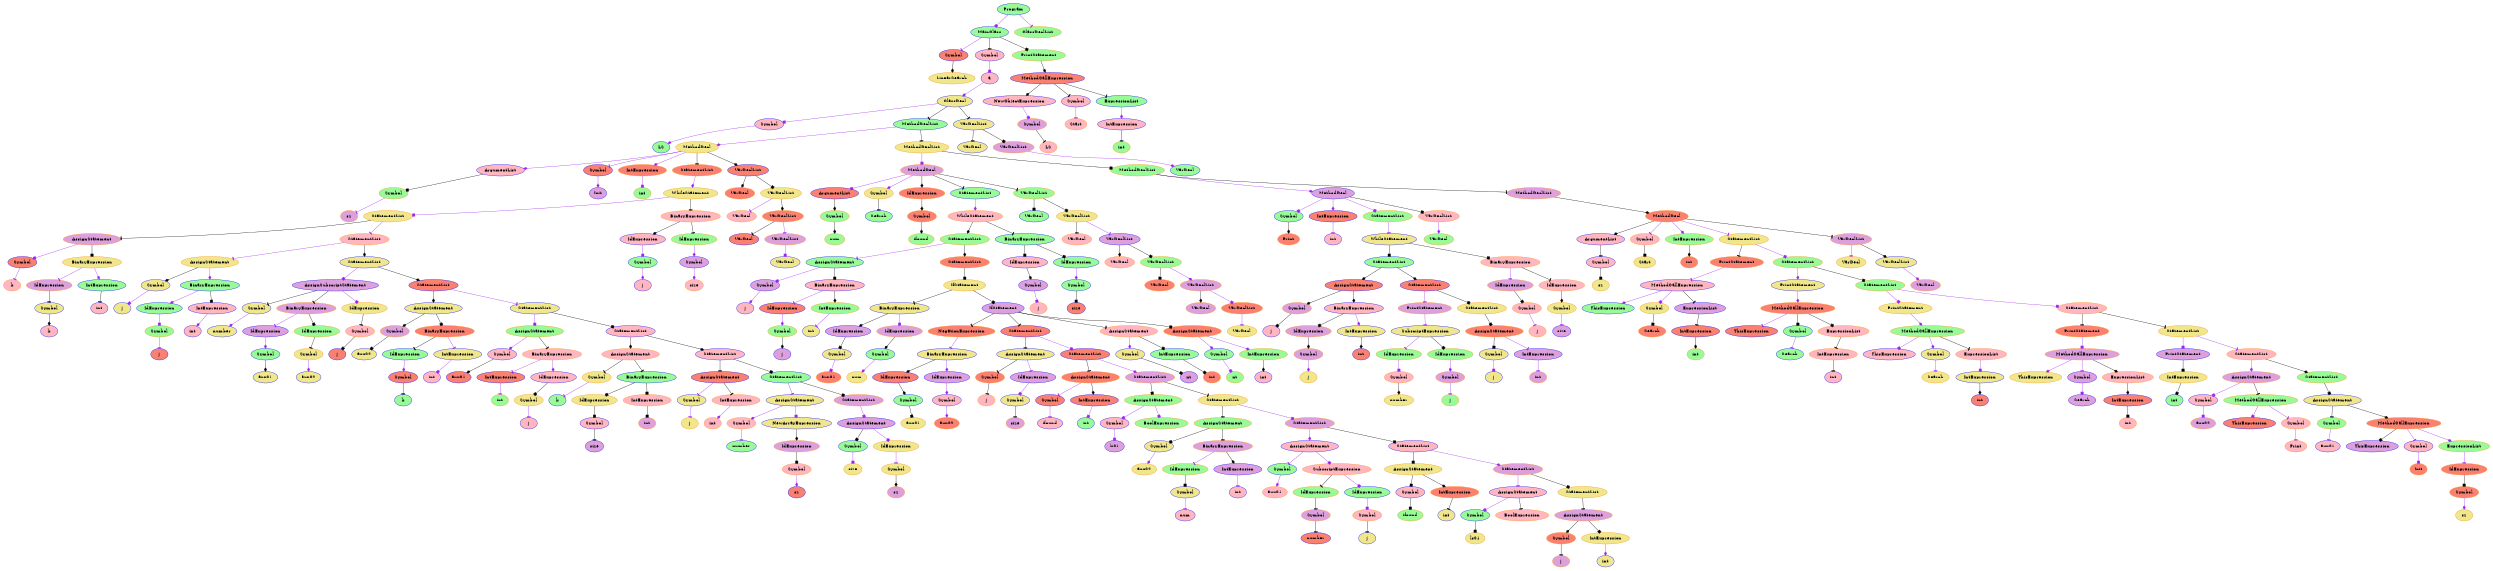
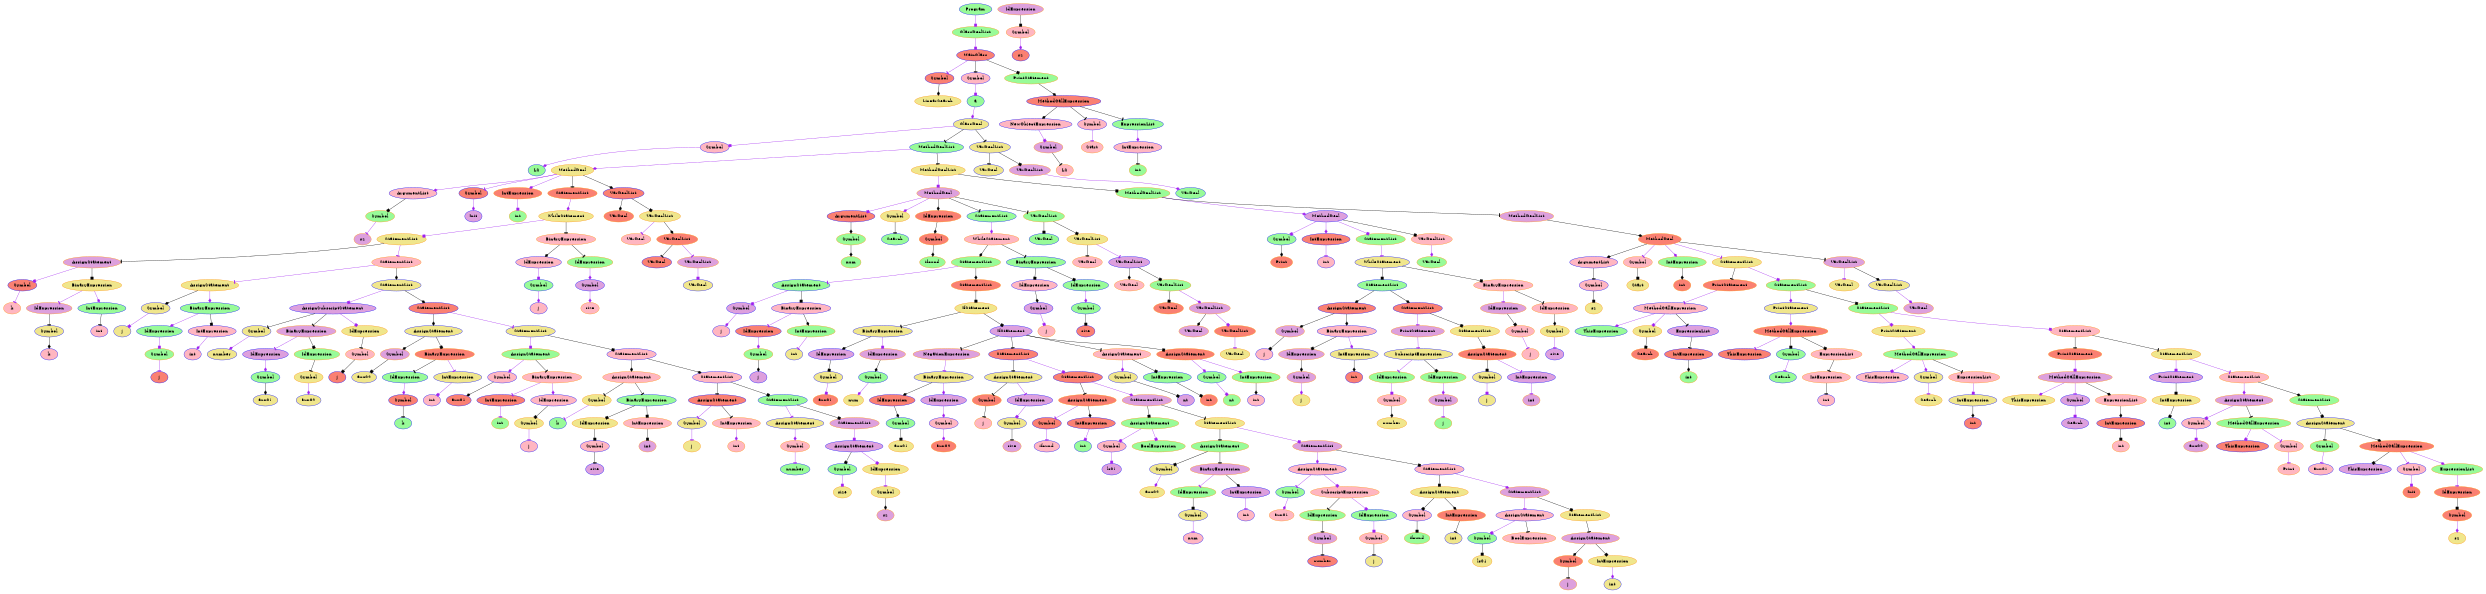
(1003, 20) -> (976, 42)
(1025, 20) -> (976, 19)
(990, 32) -> (976, 55)
(990, 78) -> (976, 101)
(962, 331) -> (947, 354)
(797, 423) -> none
